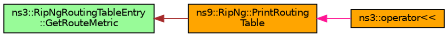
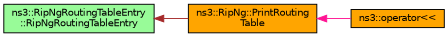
(79, 19) -> (79, 19)
(253, 19) -> (253, 19)
